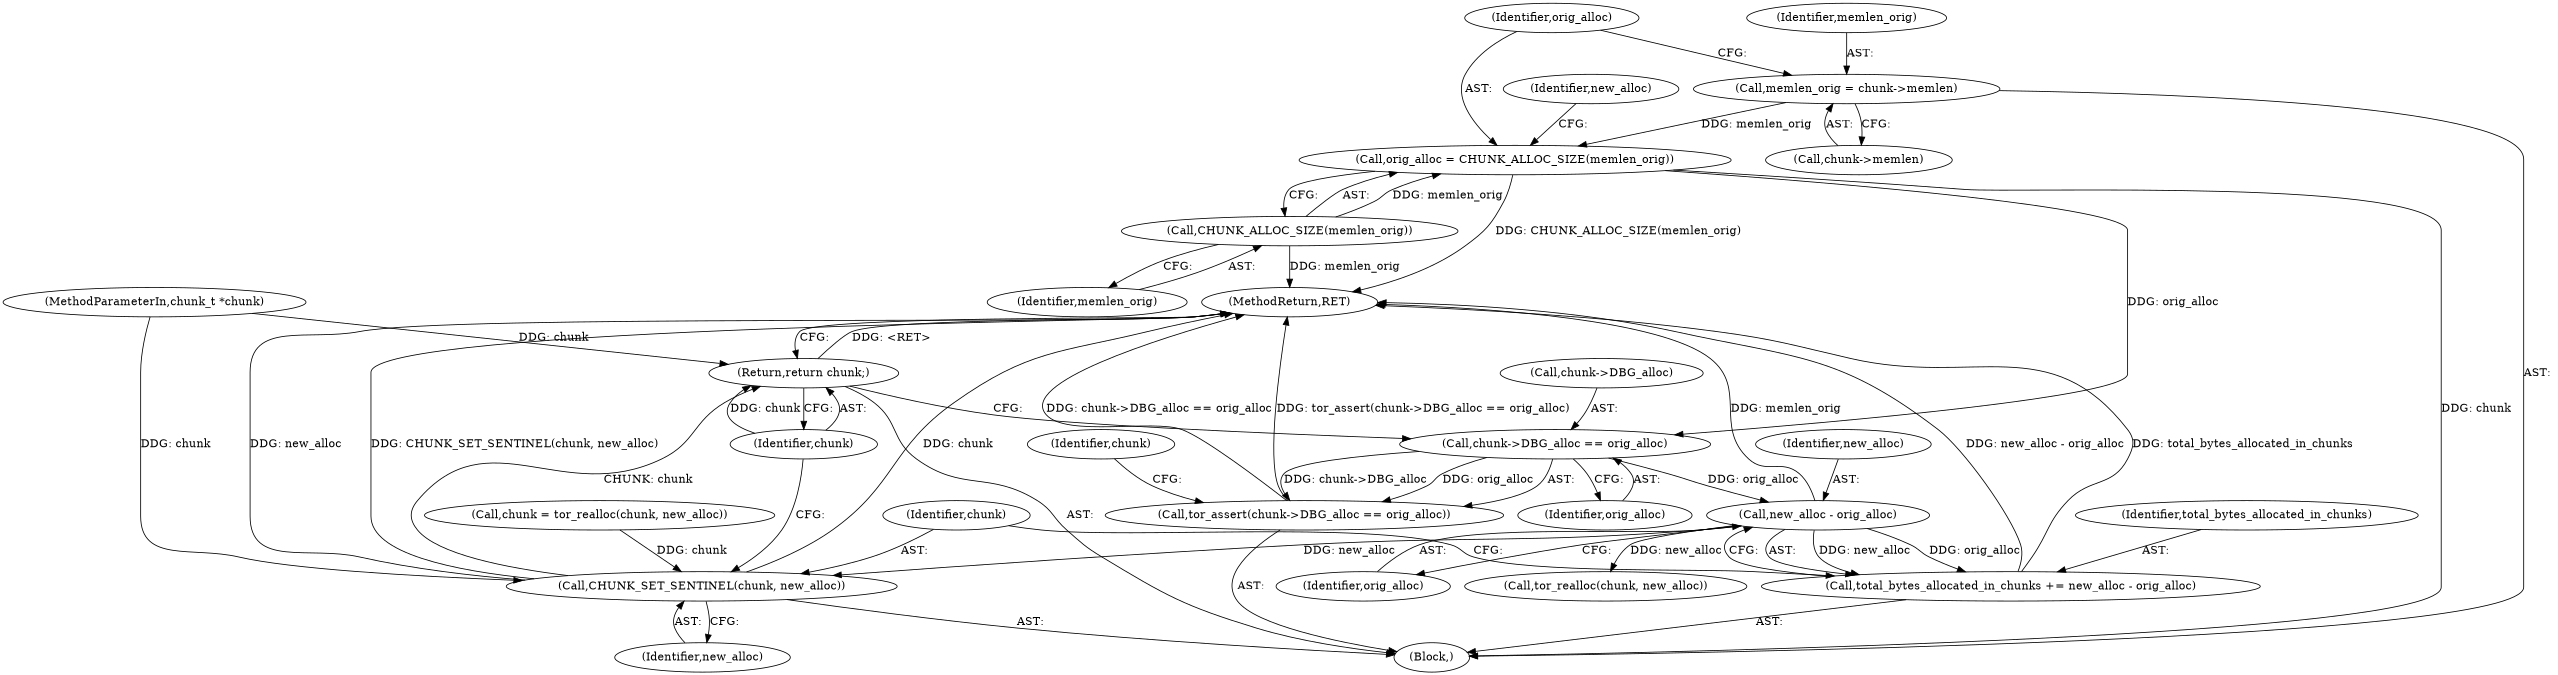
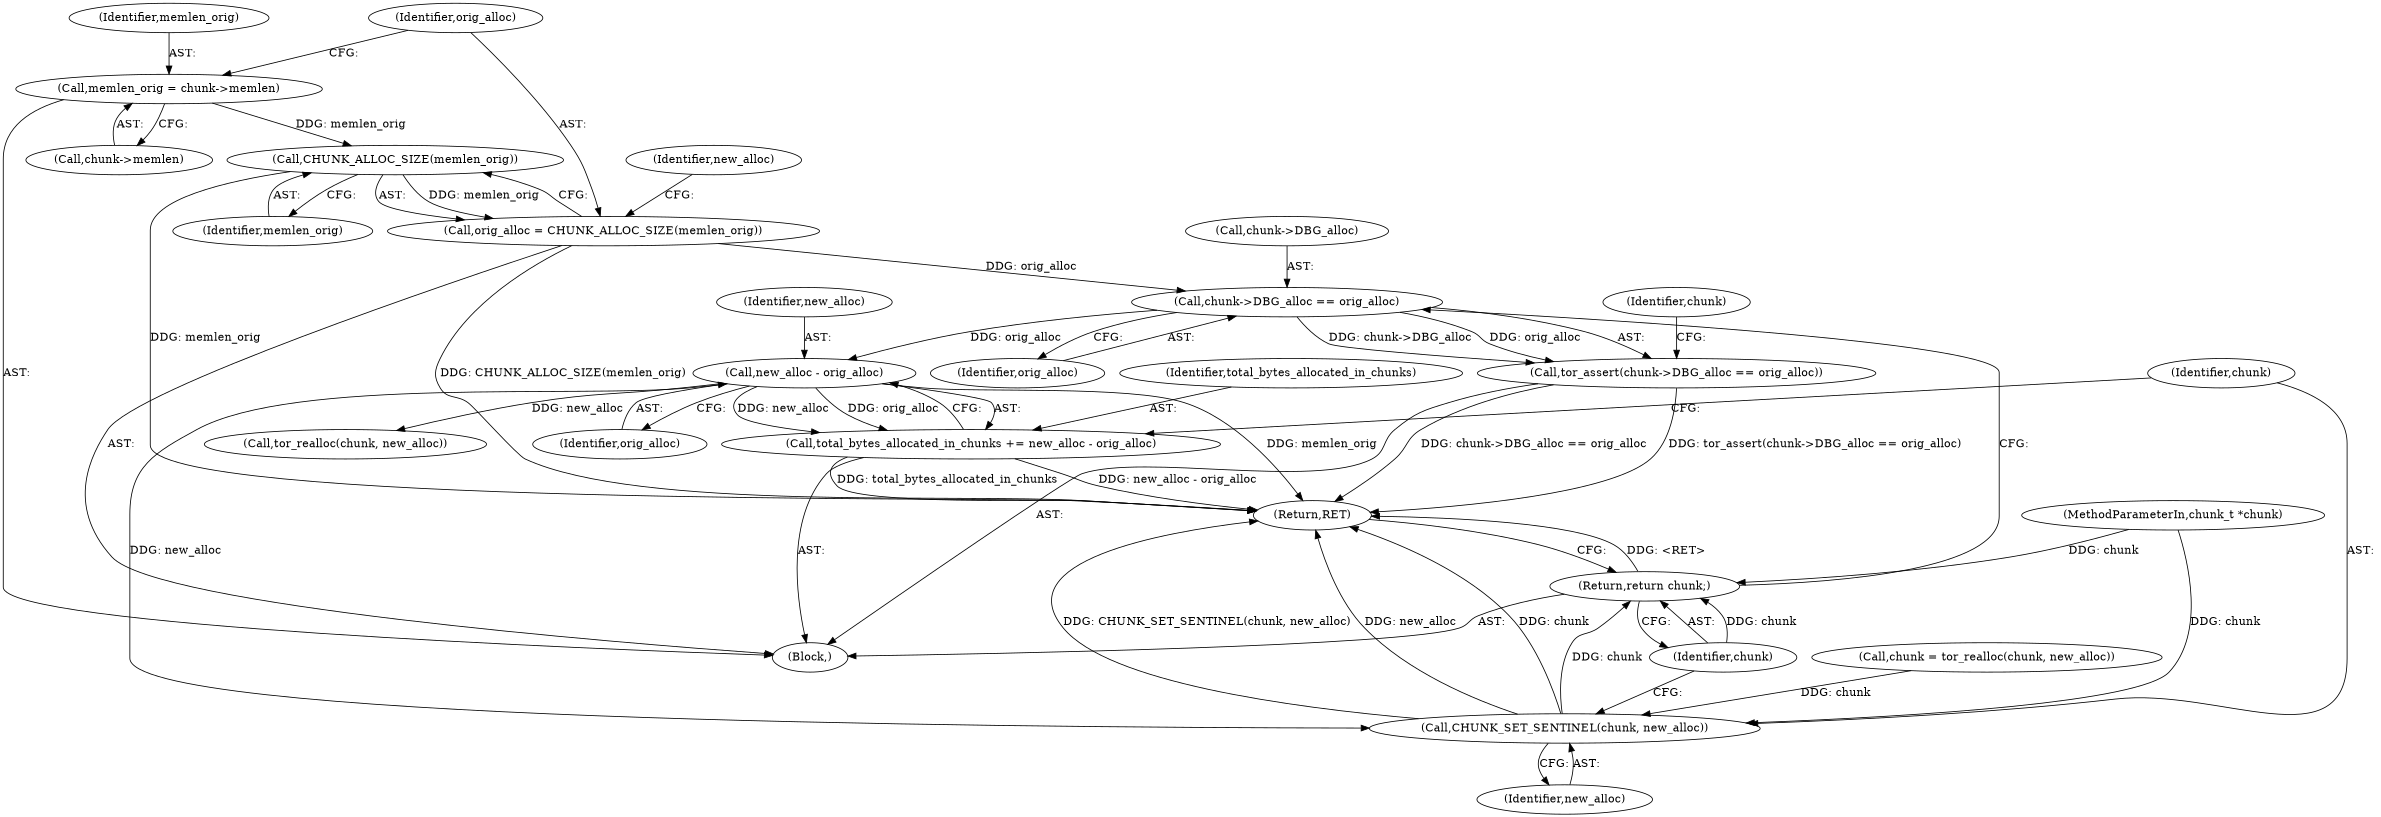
(1686, 123) -> (278, 123)
(1290, 302) -> (1312, 515)
(2476, 409) -> (123, 444)
(648, 480) -> (1607, 657)
(1086, 634) -> none
